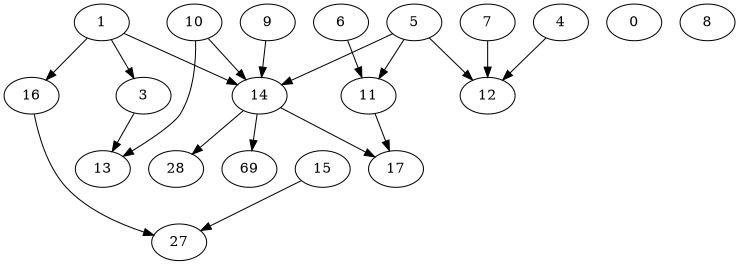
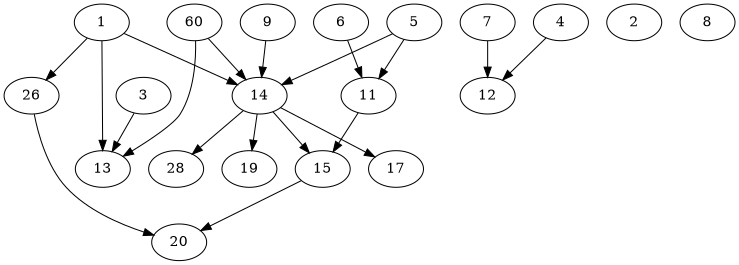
(194, 22) -> (194, 22)
(634, 22) -> (634, 22)
(120, 55) -> (102, 90)
(447, 55) -> none
(32, 96) -> (32, 96)
(380, 127) -> (348, 128)
none -> (288, 128)
(249, 169) -> (249, 169)
(179, 242) -> (179, 242)
